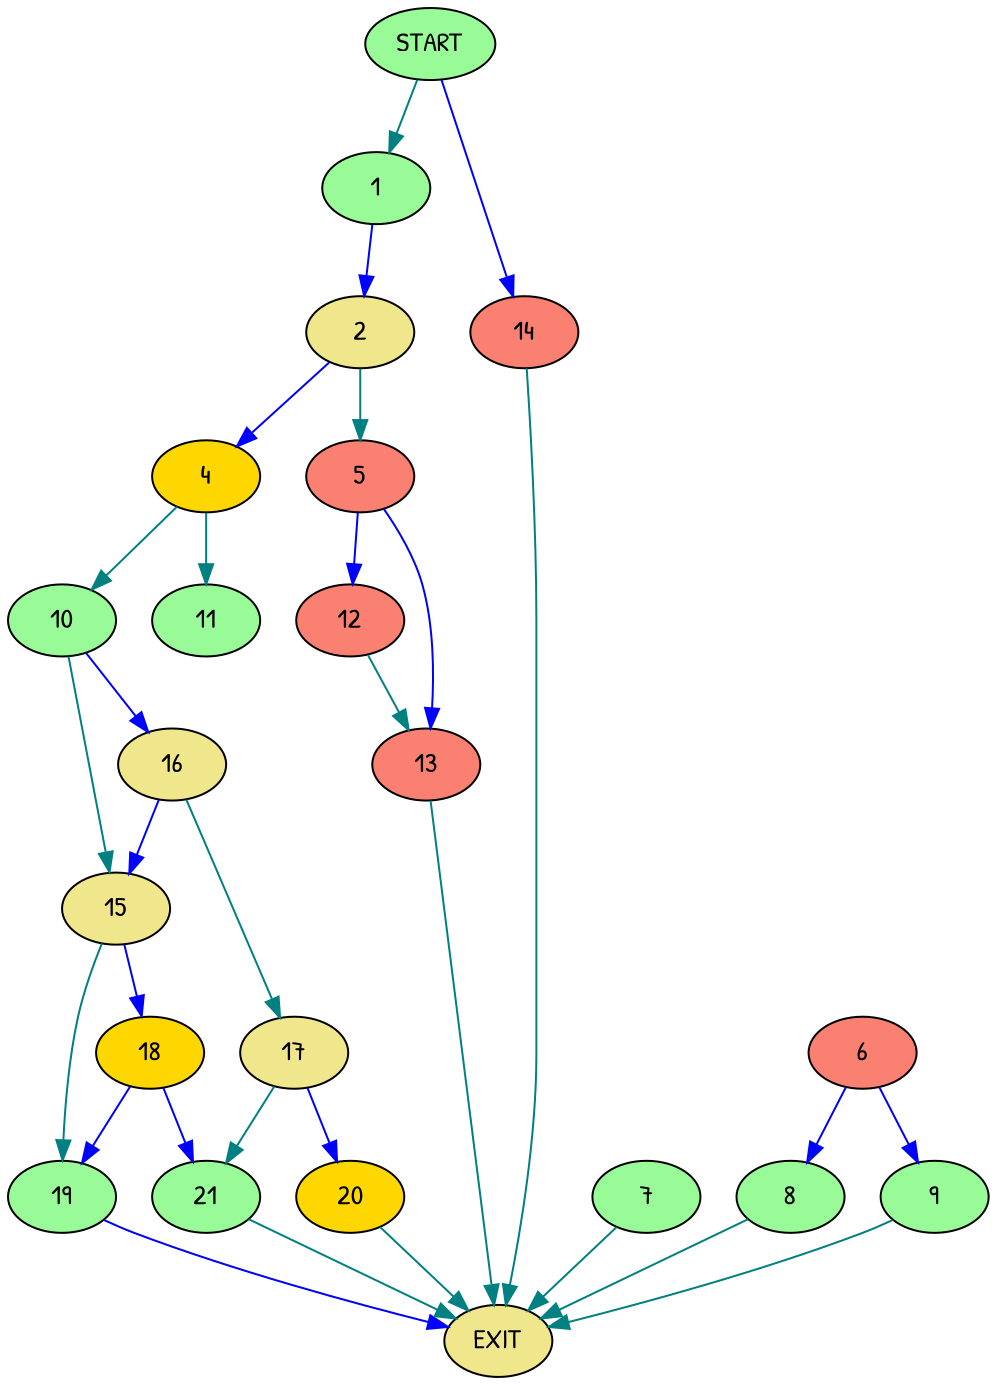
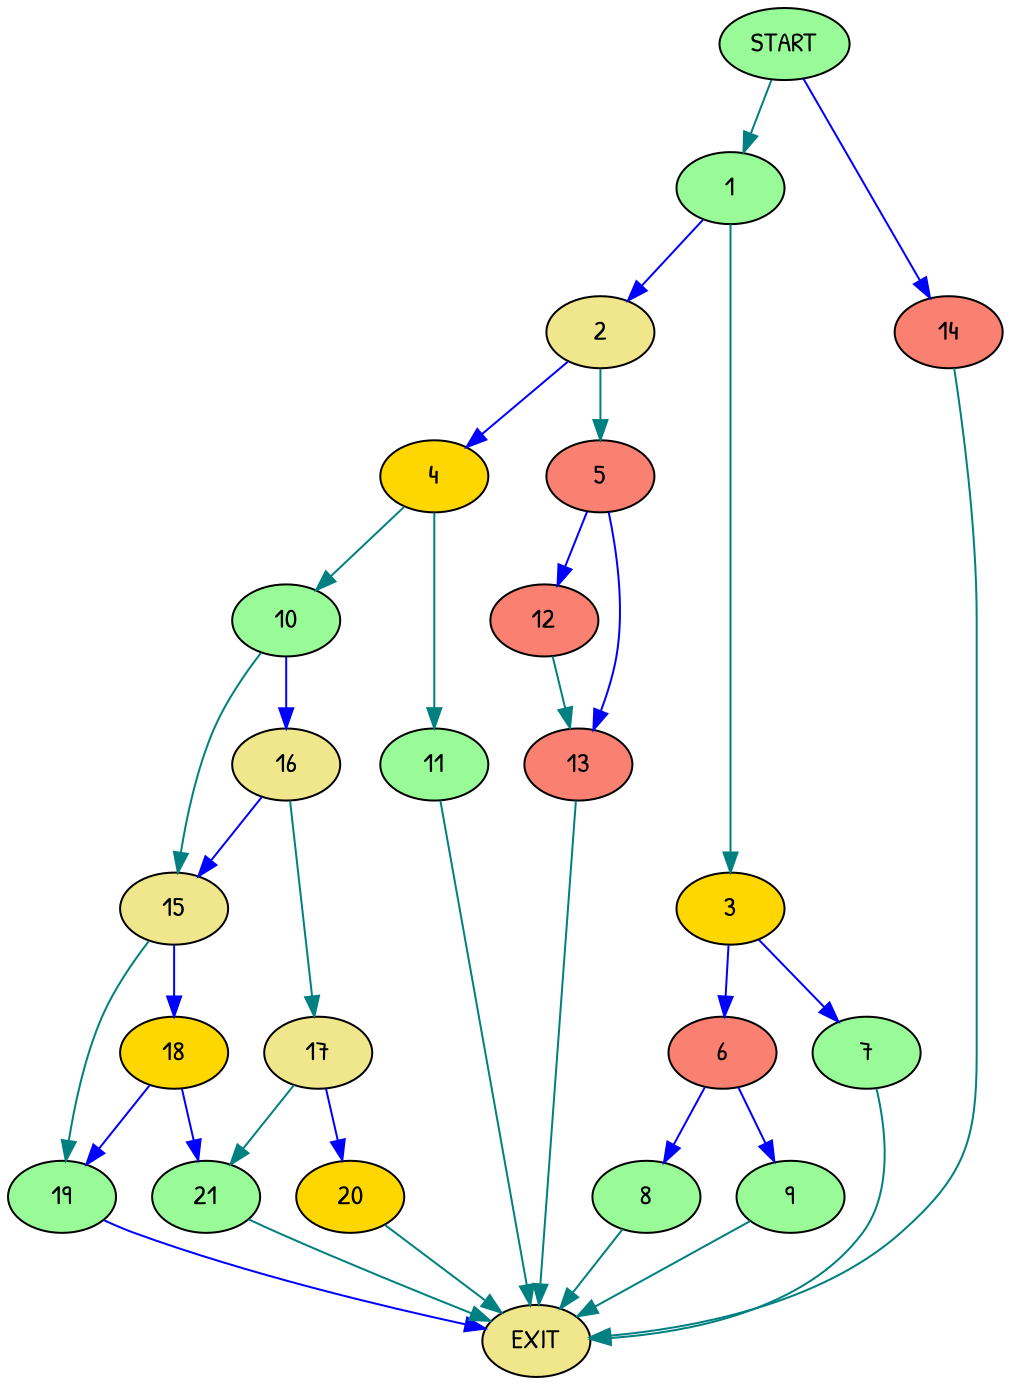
none -> (731, 909)
none -> (484, 1043)
